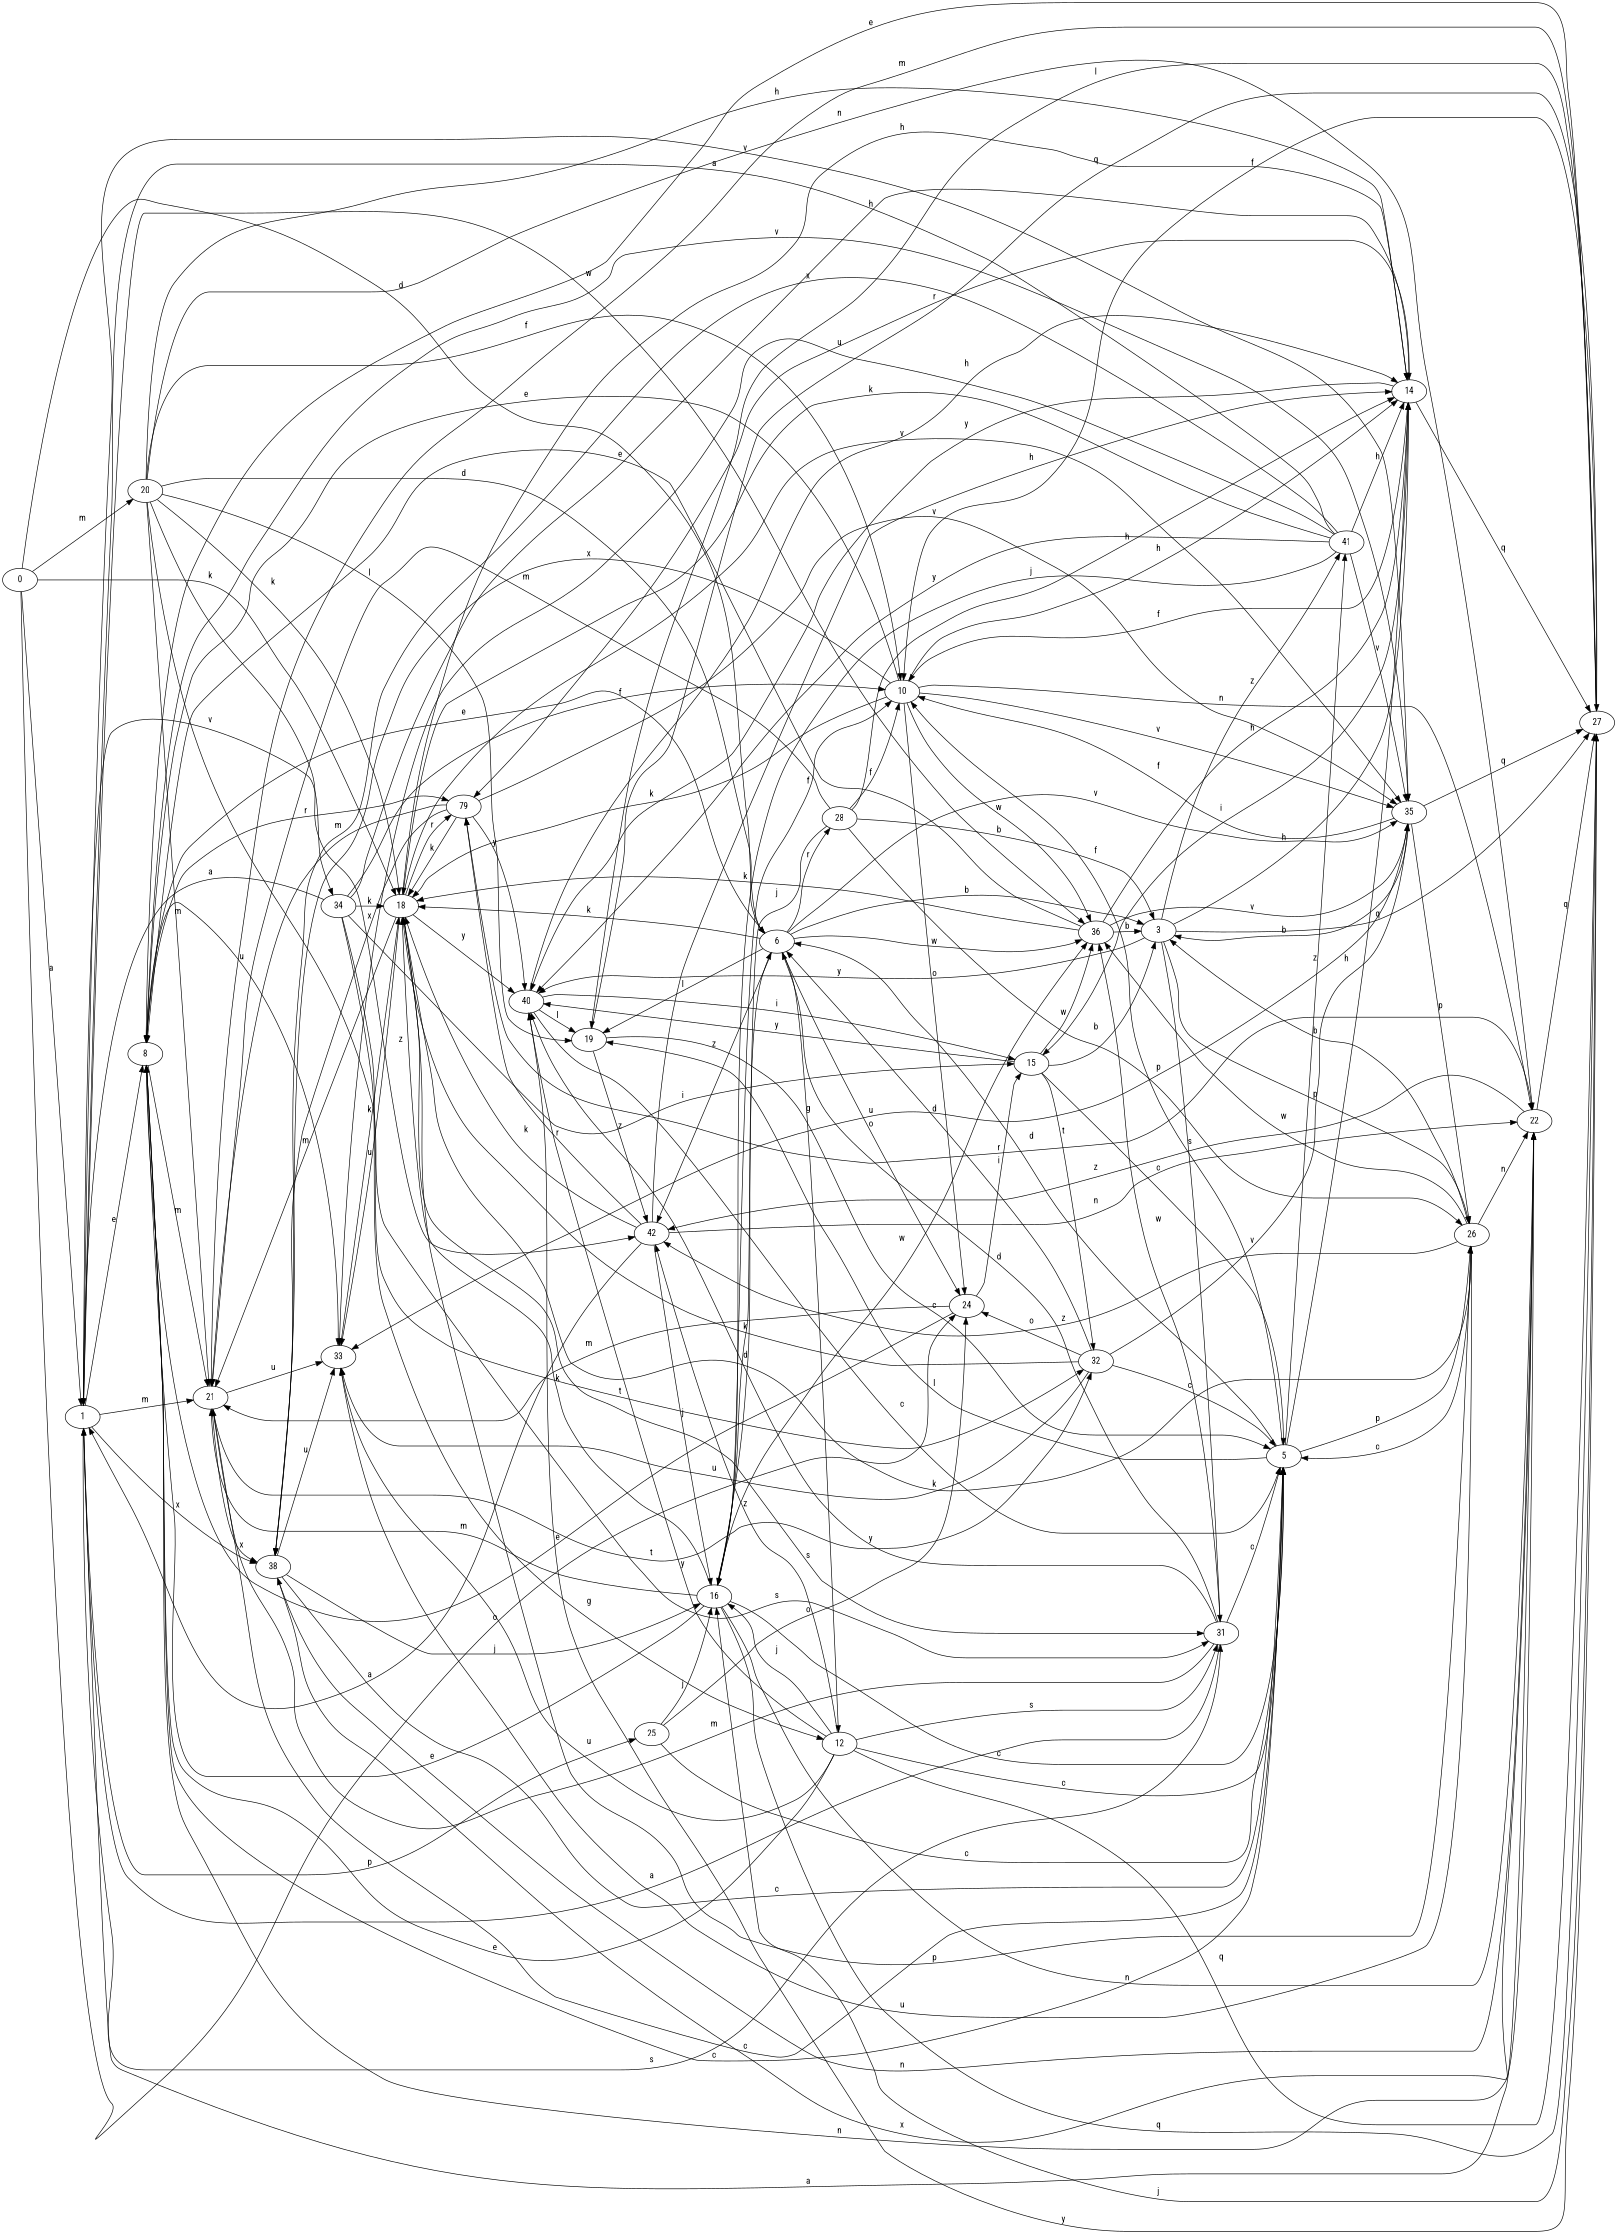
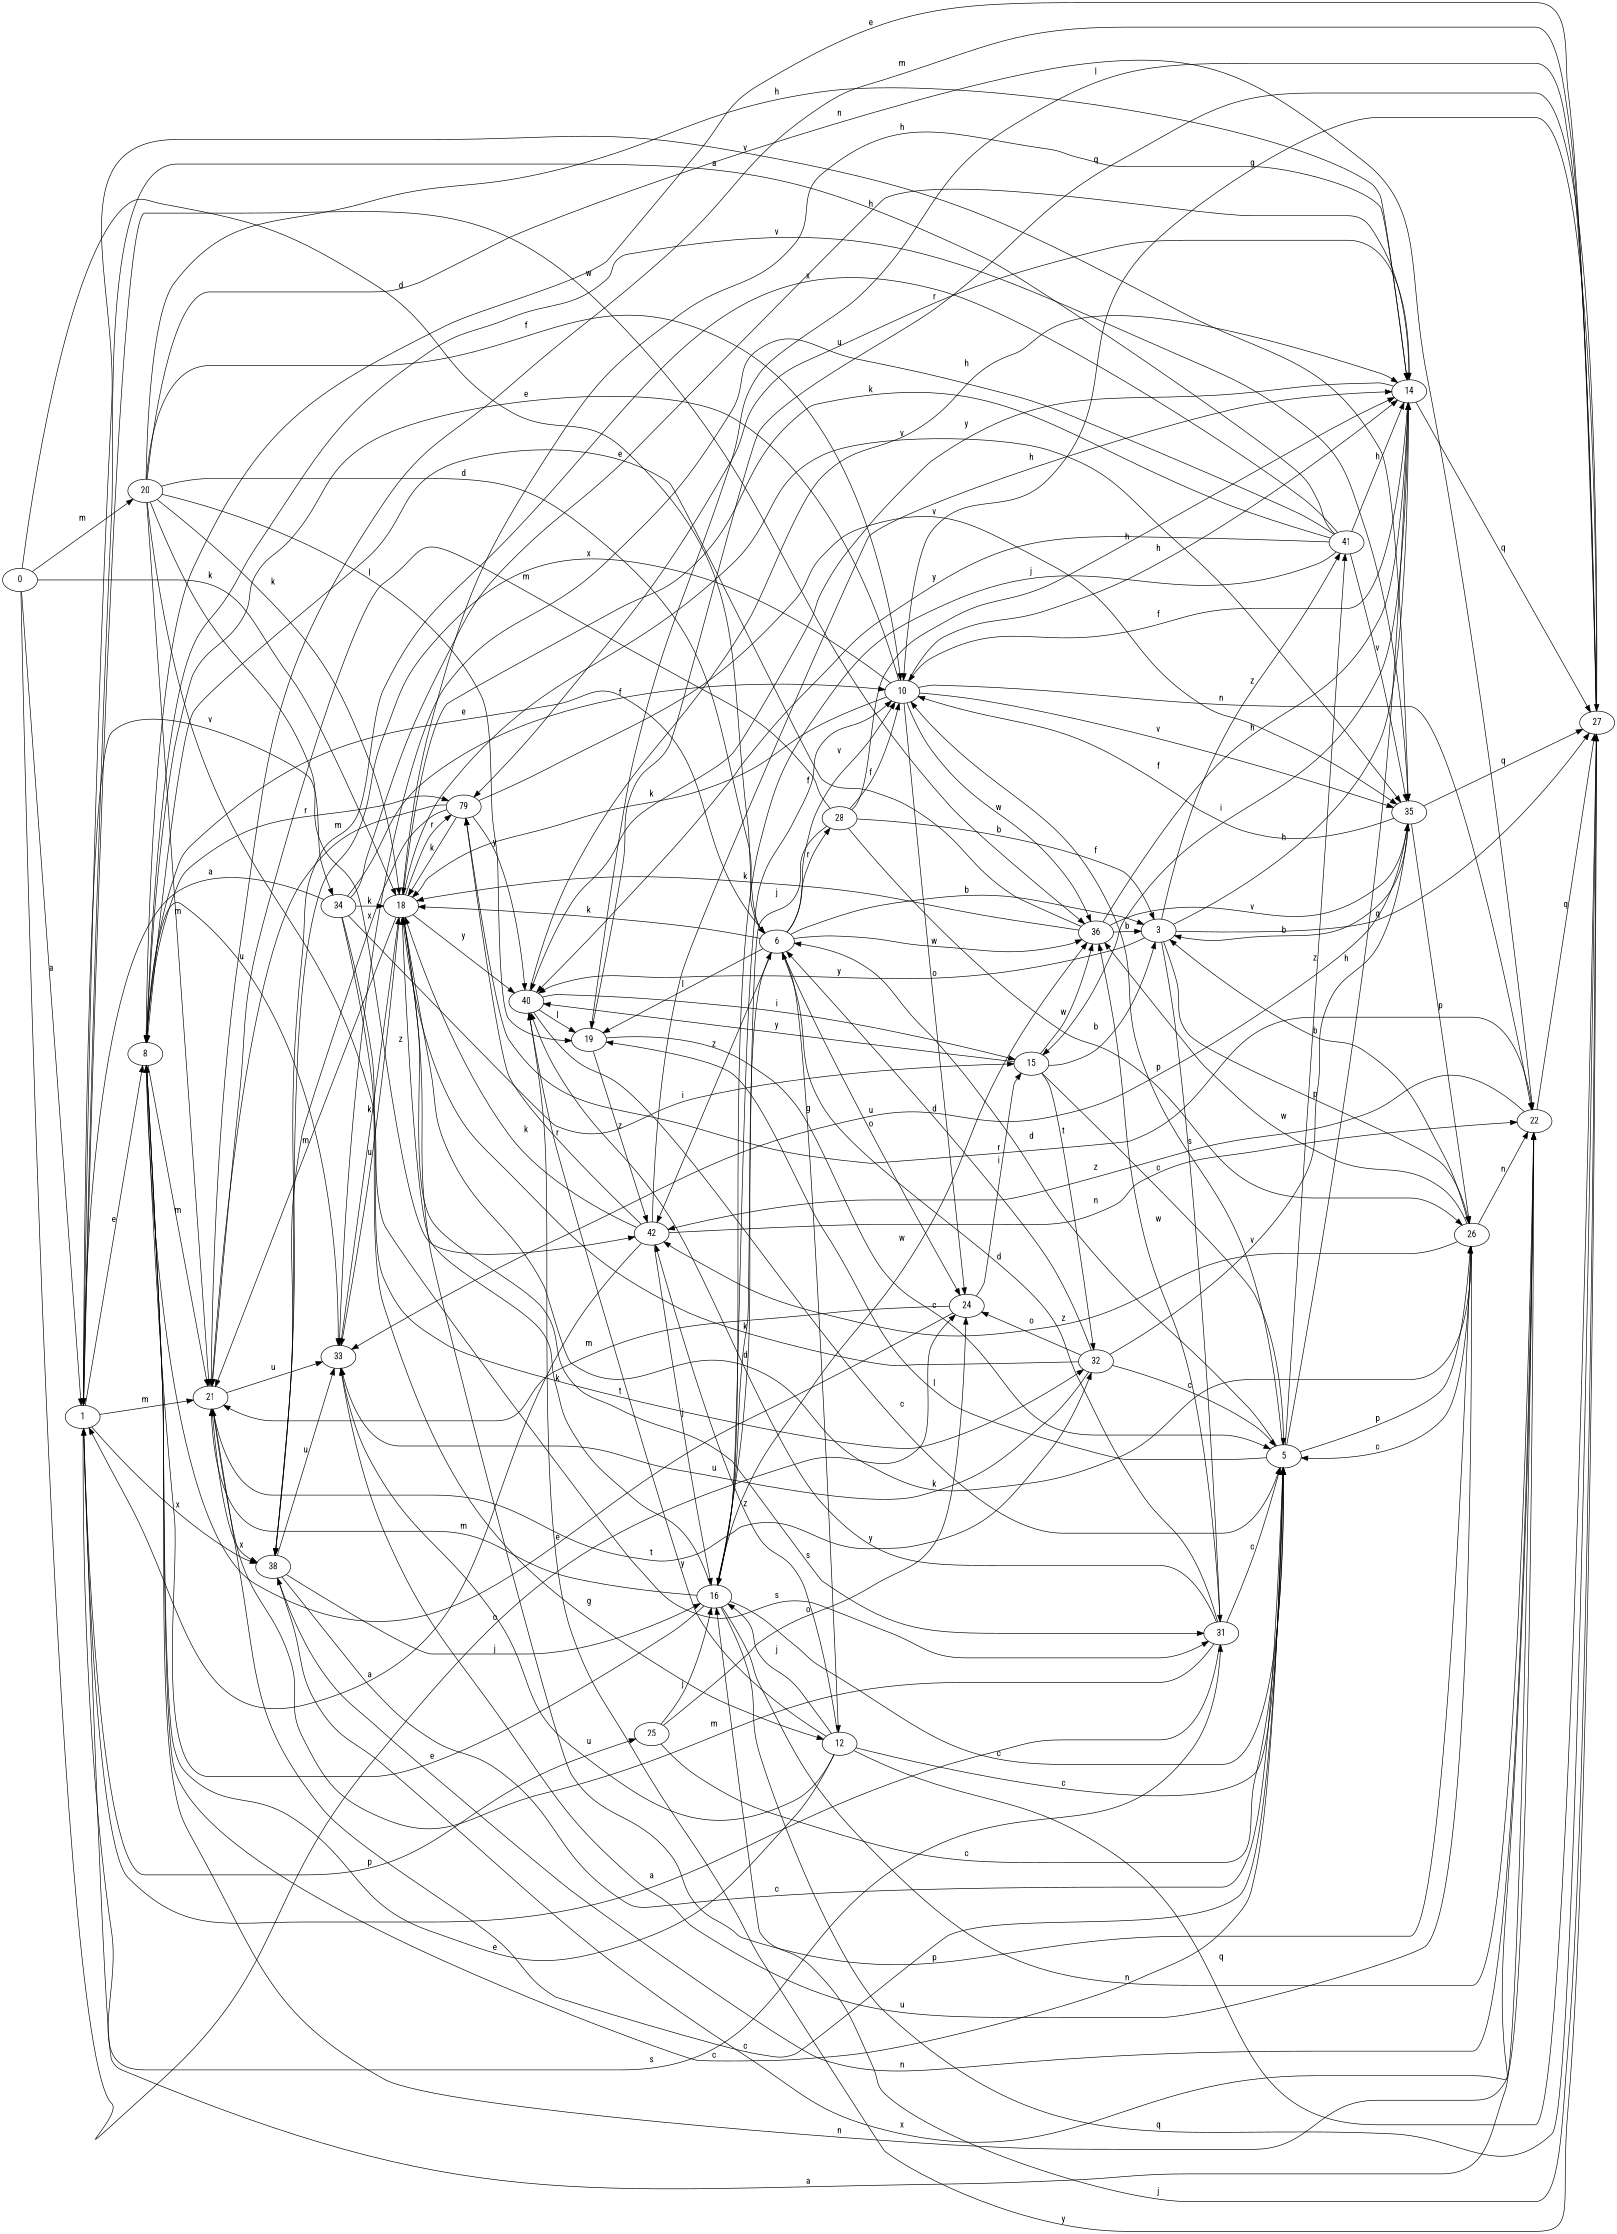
(1253, 163) -> (1253, 163)
(1073, 797) -> (817, 810)
(1050, 1711) -> none
